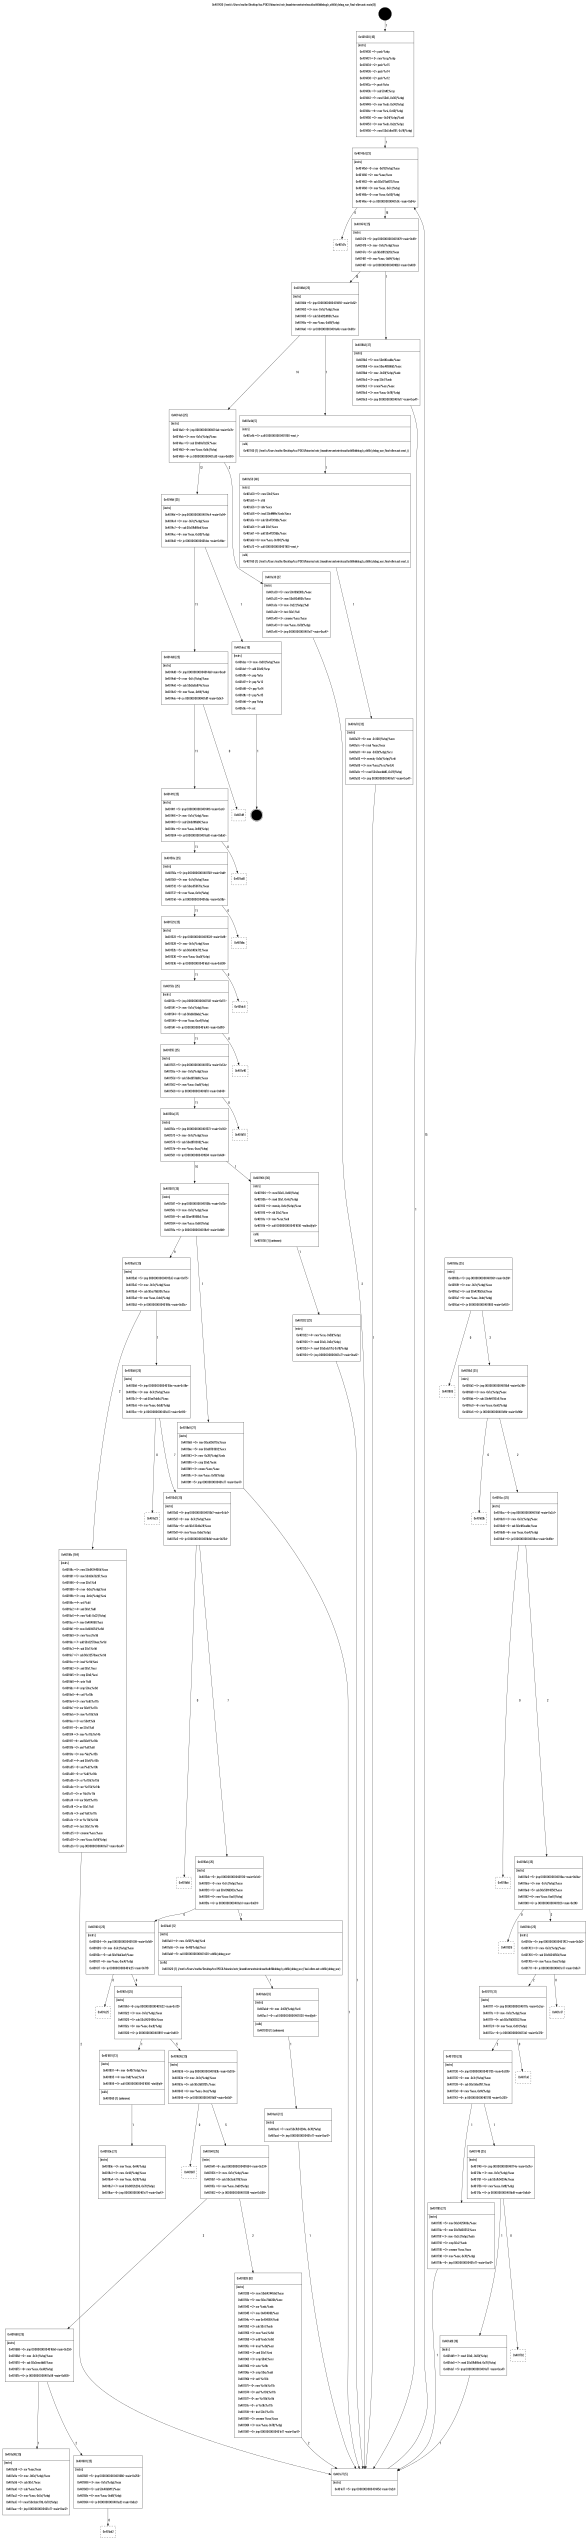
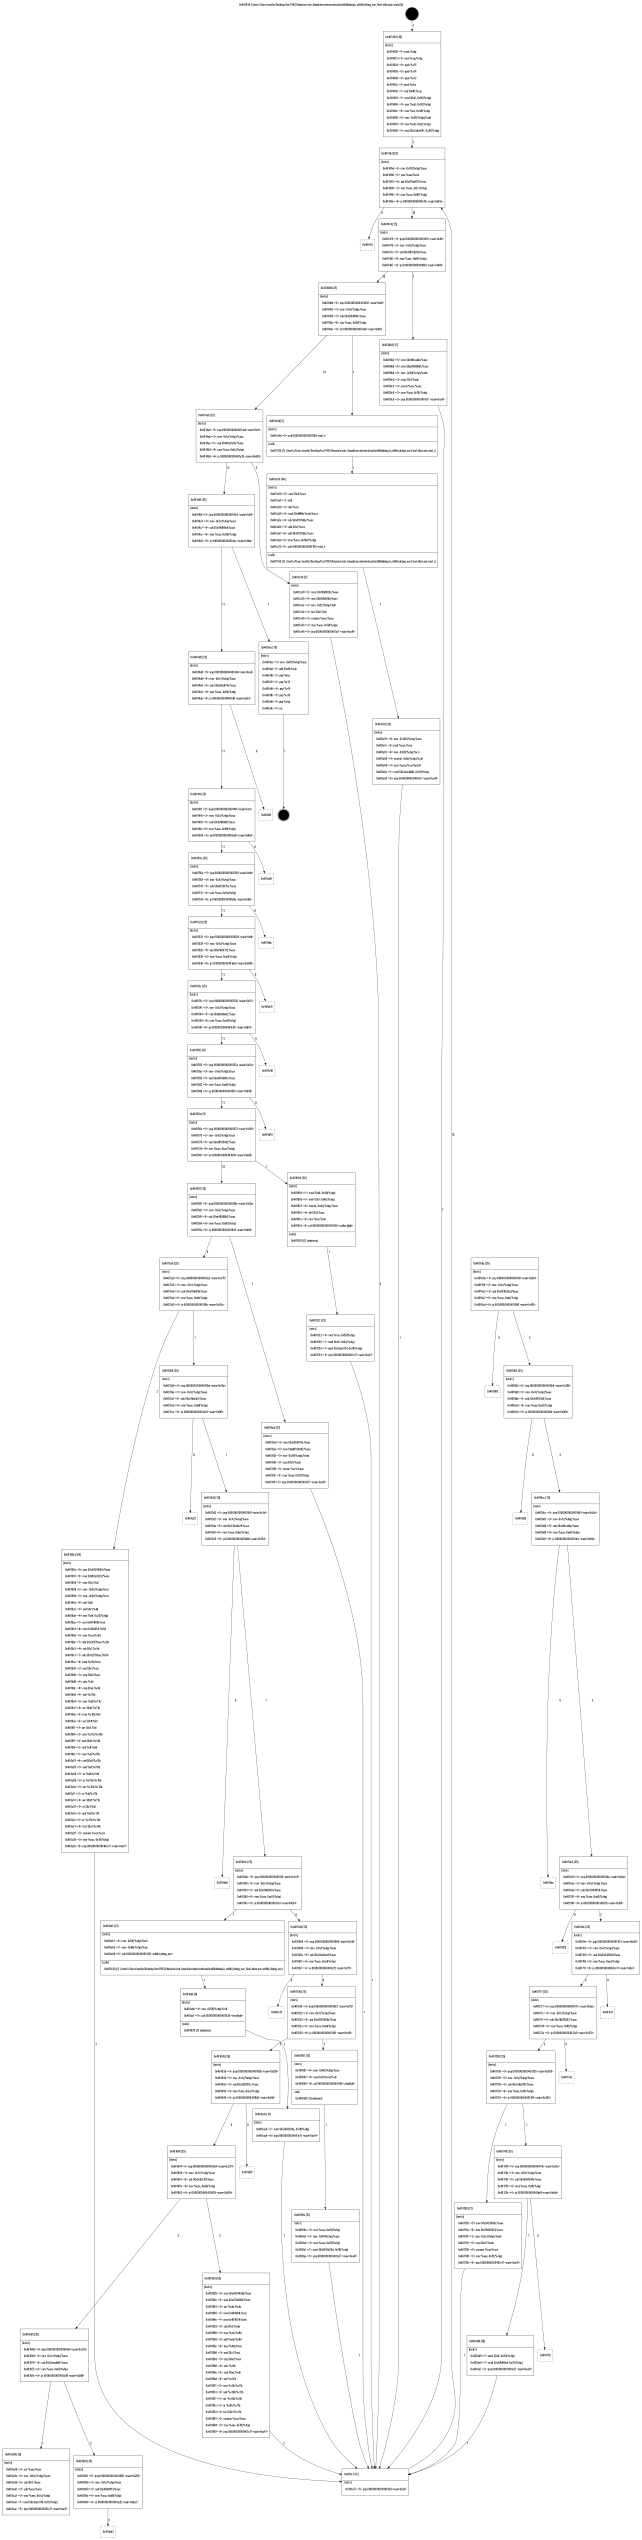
none -> (344, 2366)
